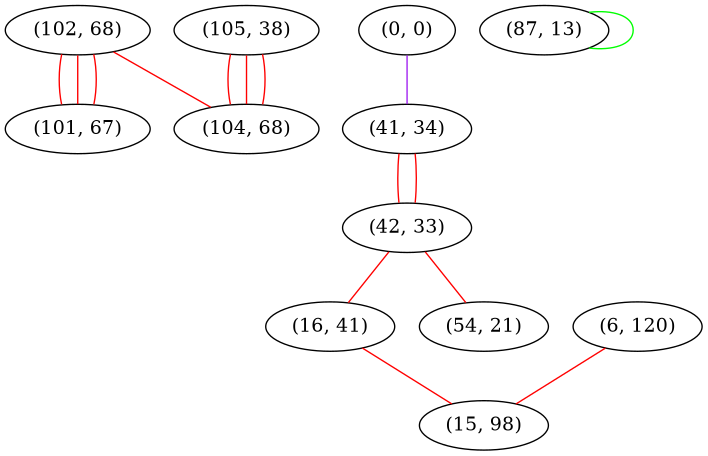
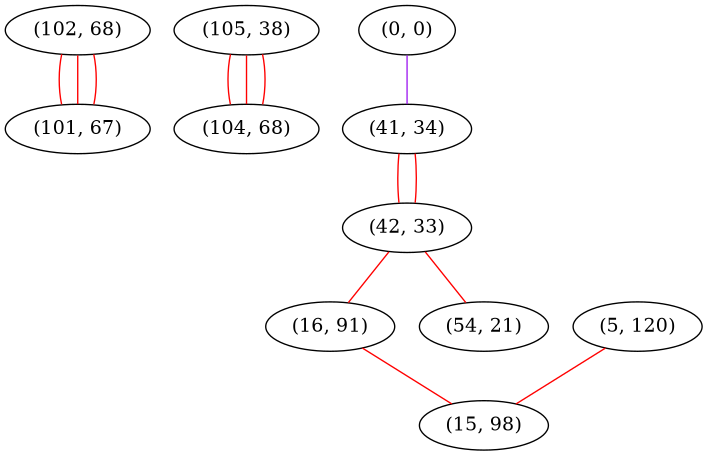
(544, 30) -> none
(162, 80) -> none
(330, 327) -> (330, 327)
(638, 327) -> (638, 327)
